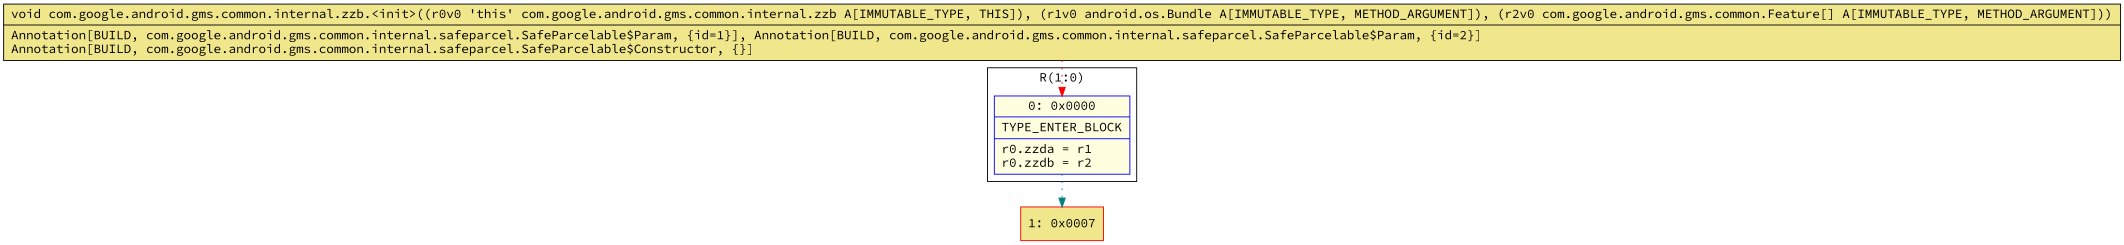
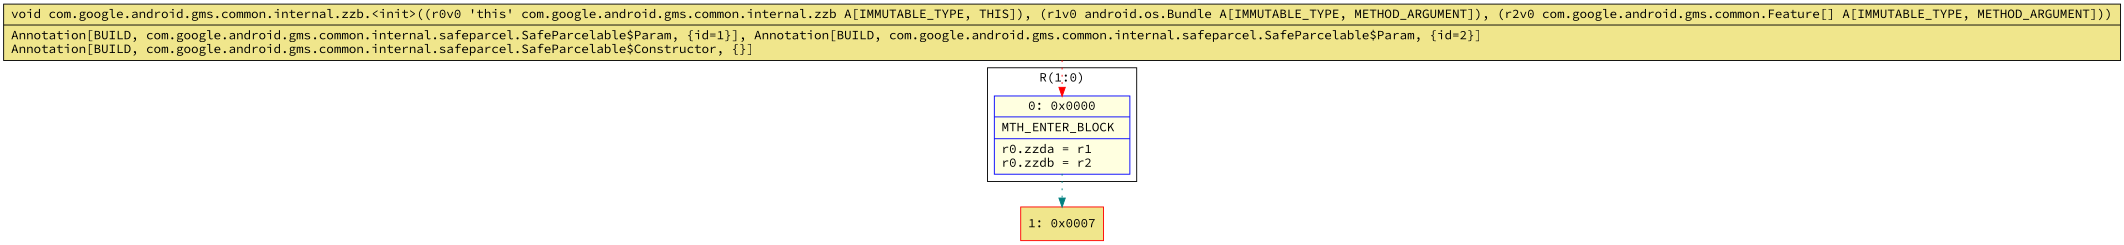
(1062, 127) -> (1058, 127)
